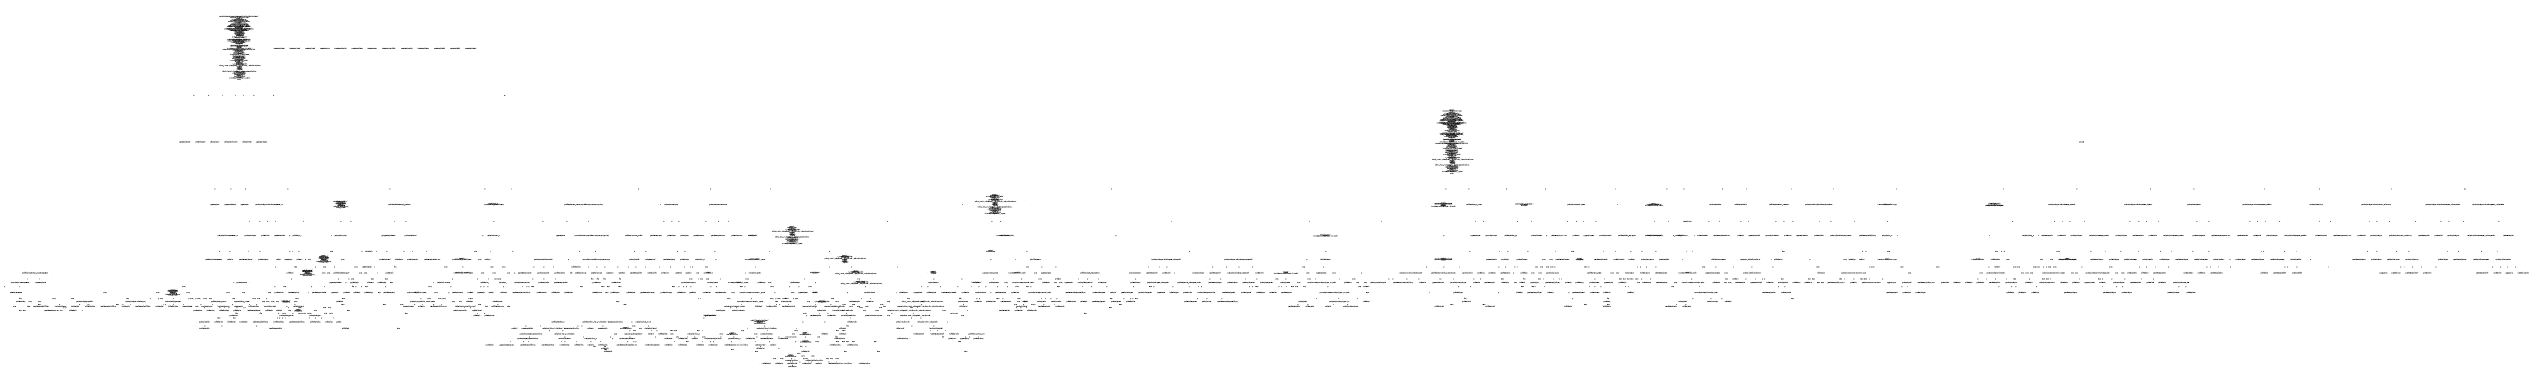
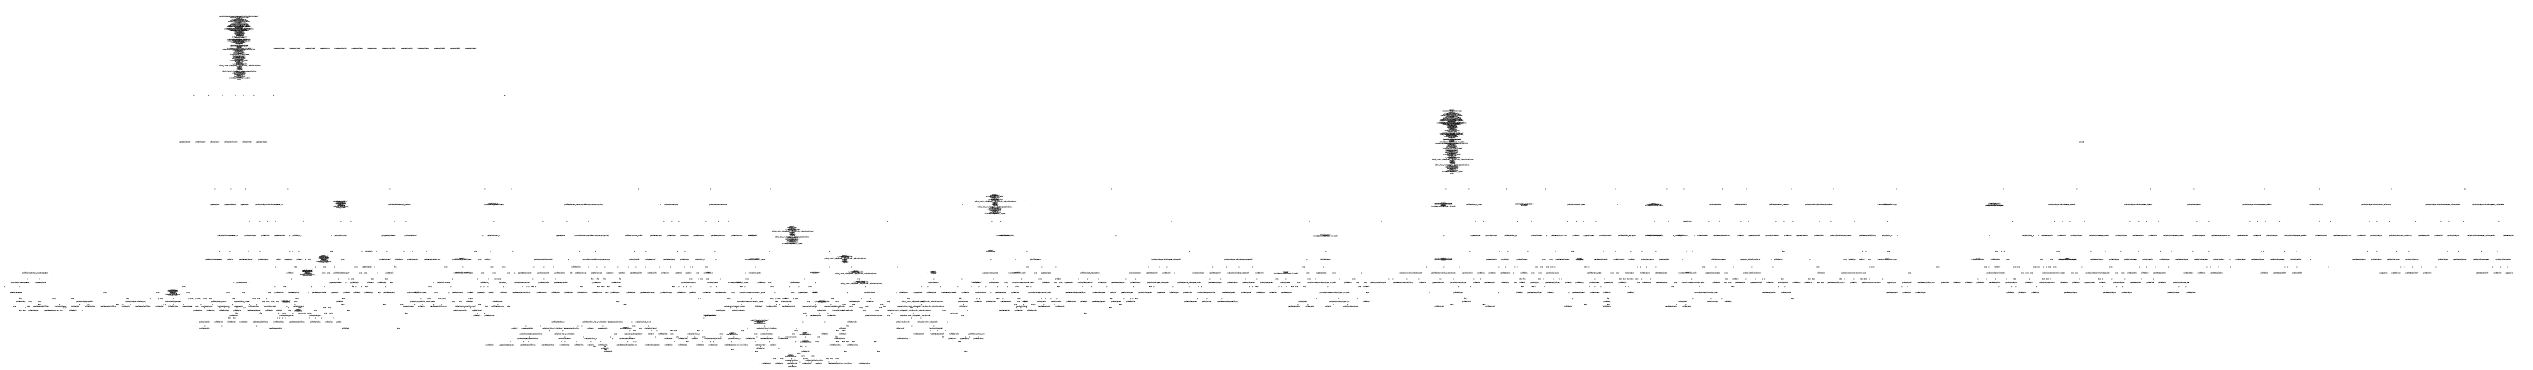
(1903, 258) -> (1865, 267)
(2523, 273) -> none
(1979, 277) -> (1985, 266)
(1491, 278) -> (1507, 279)
none -> (1118, 283)
none -> (1730, 290)
none -> (582, 293)
none -> (33, 311)
(848, 316) -> none
(217, 318) -> (226, 319)
